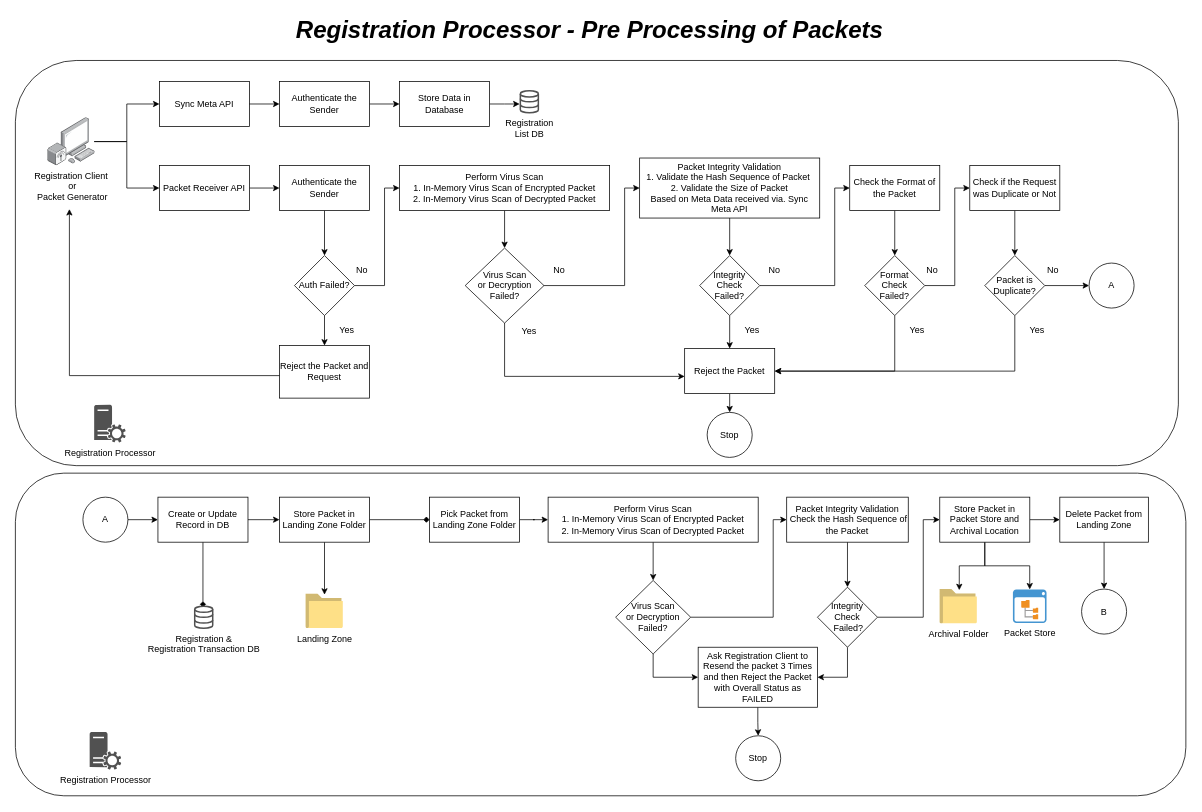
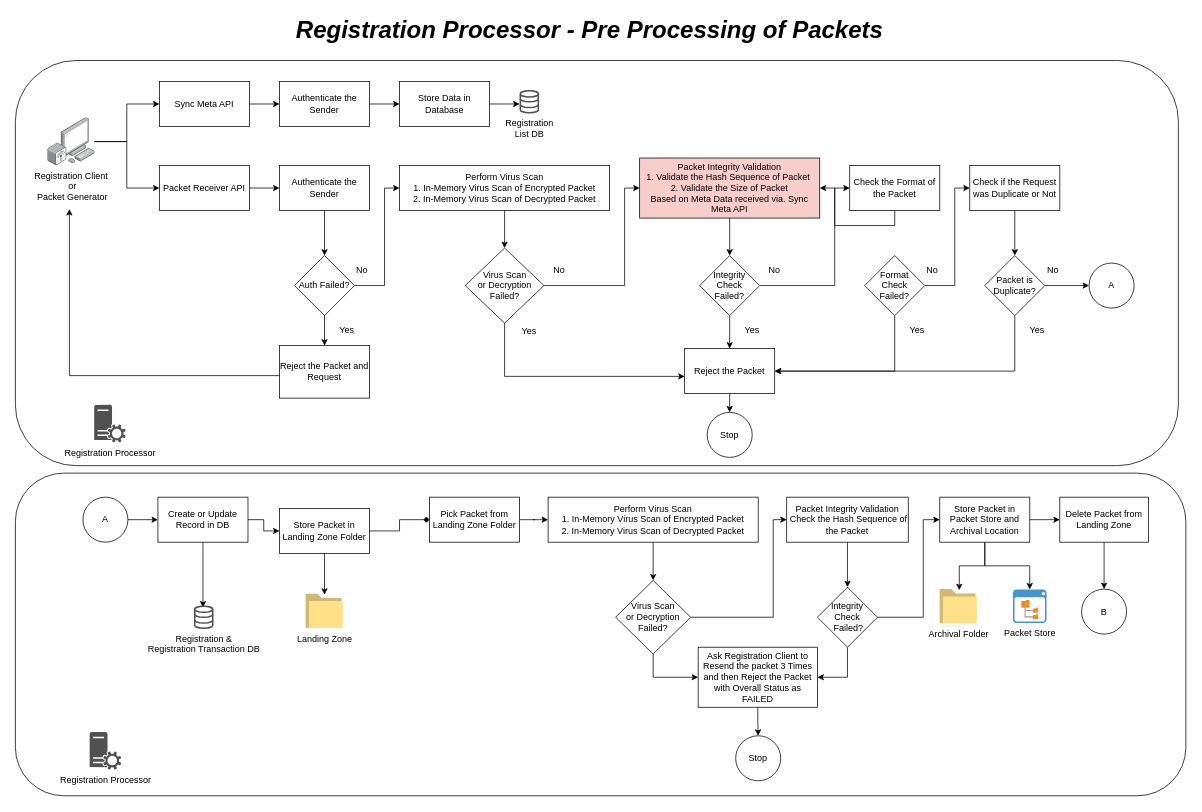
(729, 188) -> (729, 188)
(894, 237) -> (866, 225)
(324, 519) -> (324, 531)
(203, 600) -> (203, 600)
